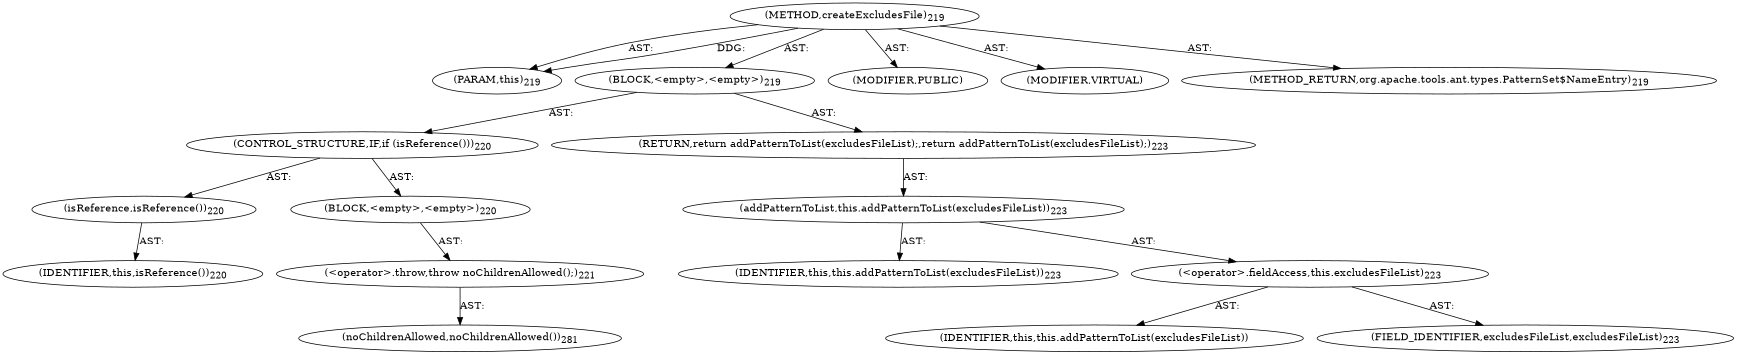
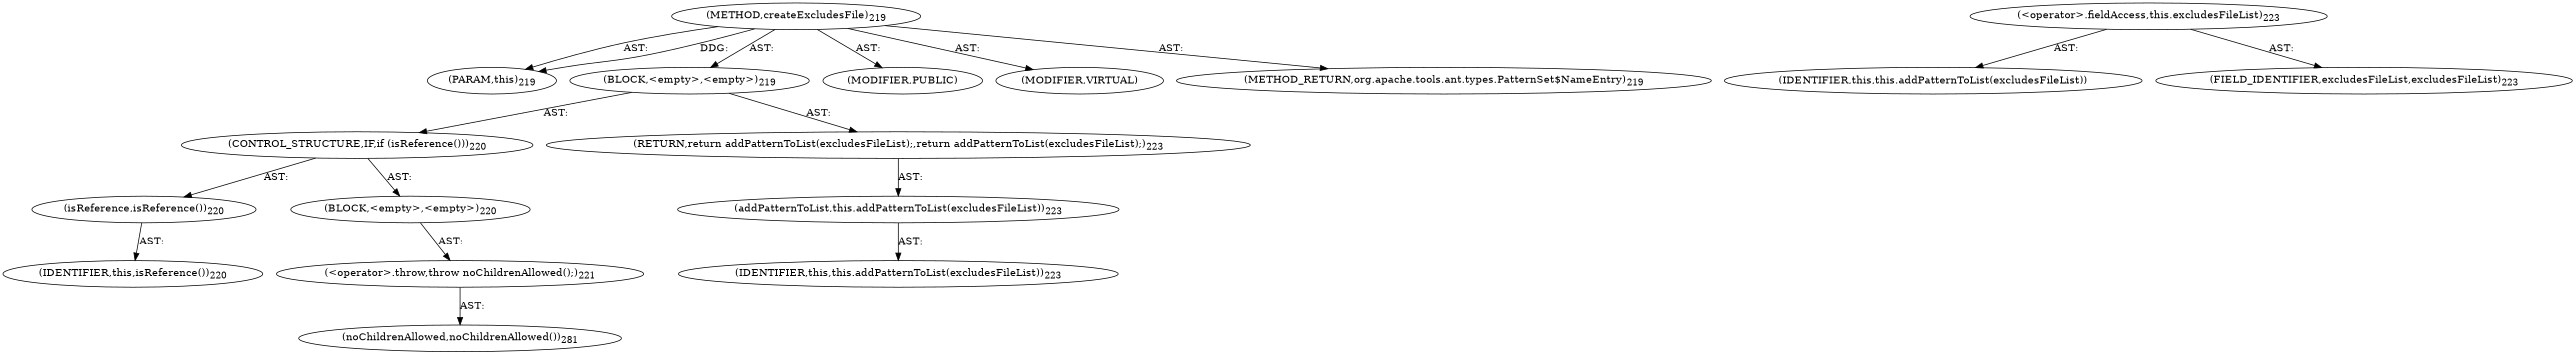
(1104, 241) -> none
